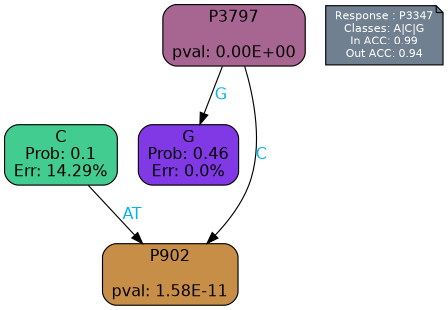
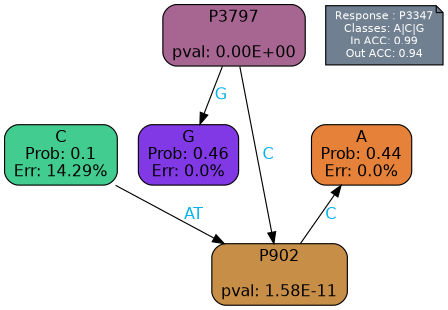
none -> (362, 155)
